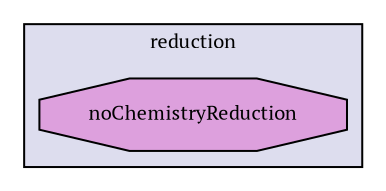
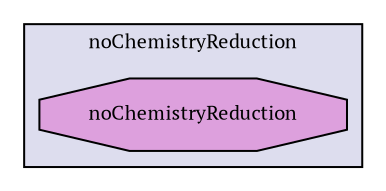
(193, 43) -> (193, 43)
